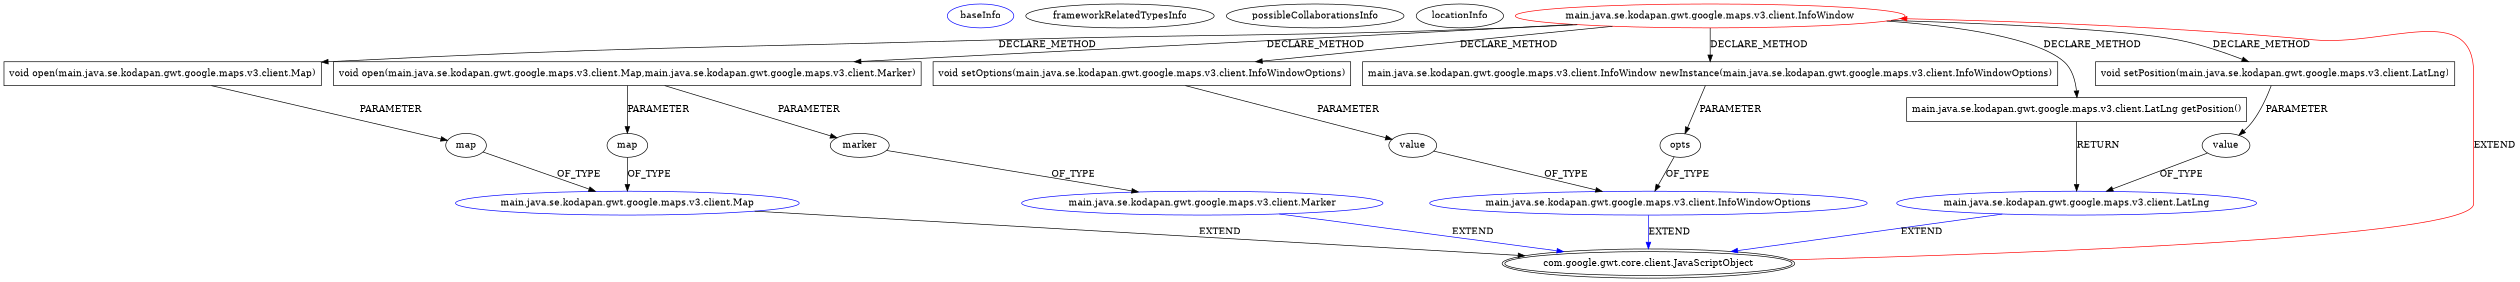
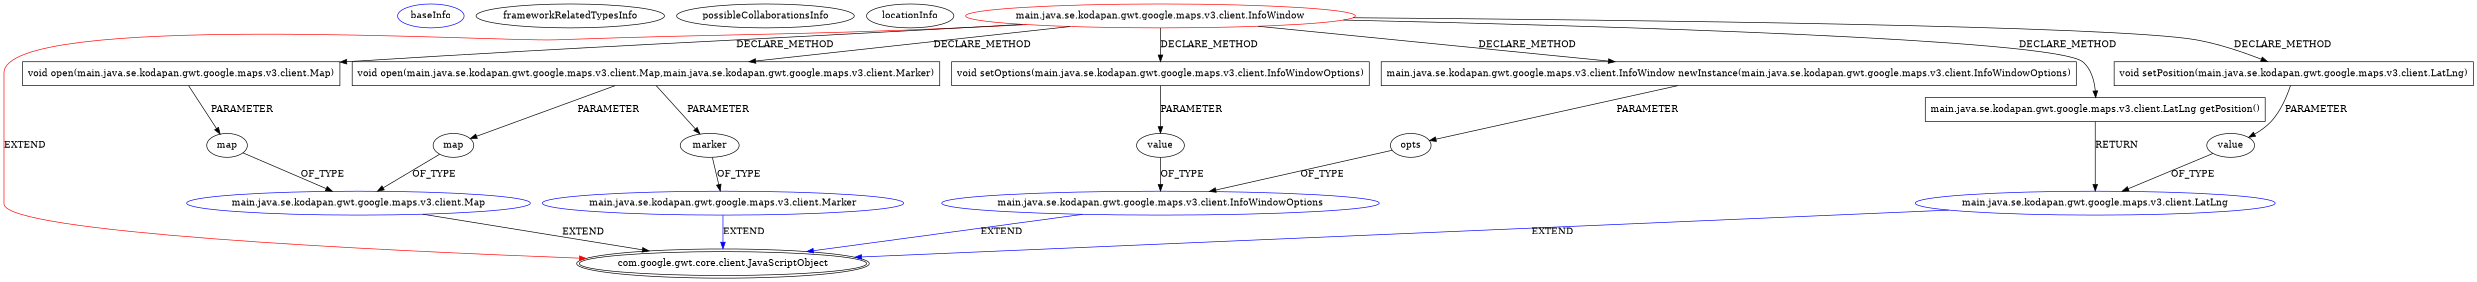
(2474, 186) -> (155, 37)
